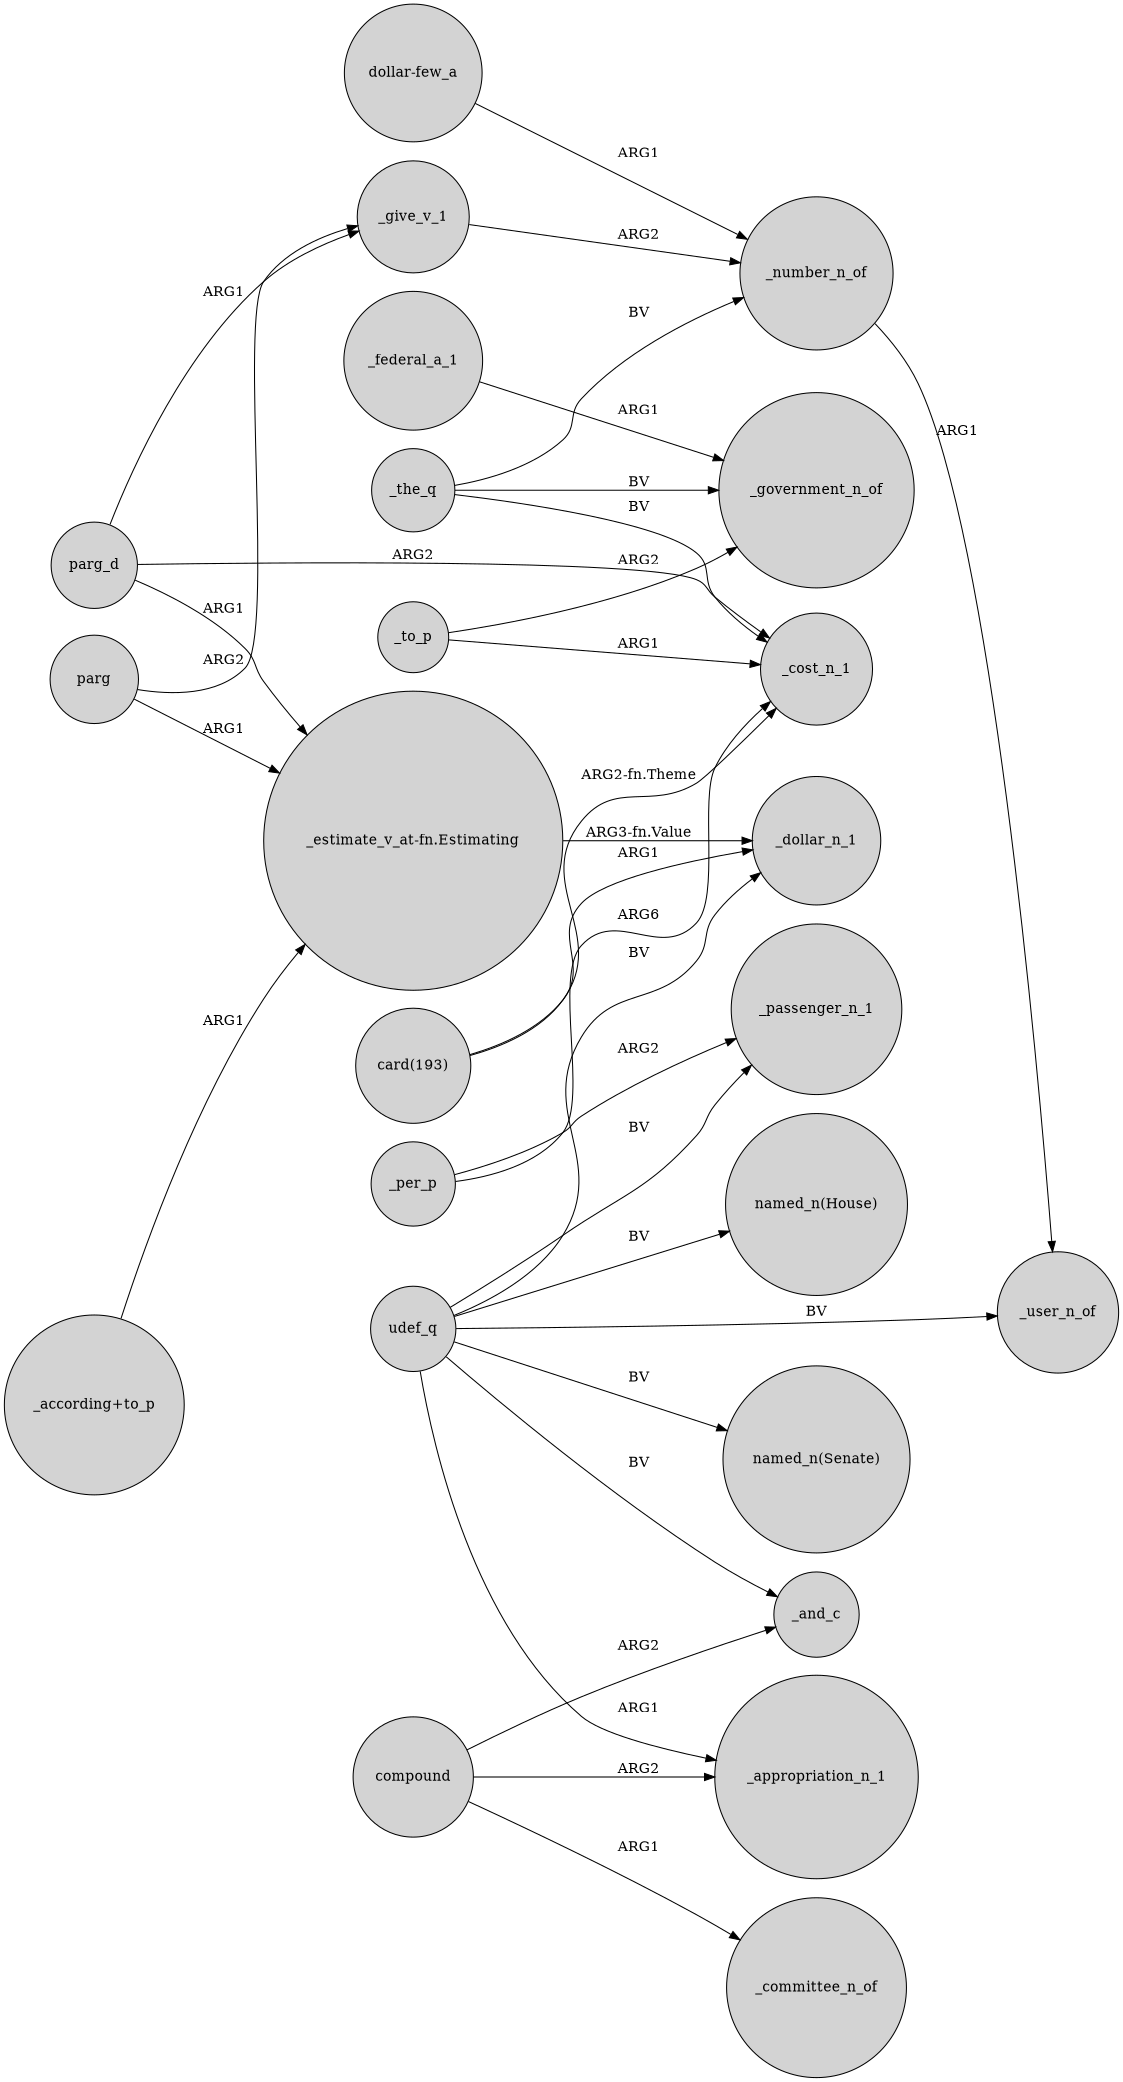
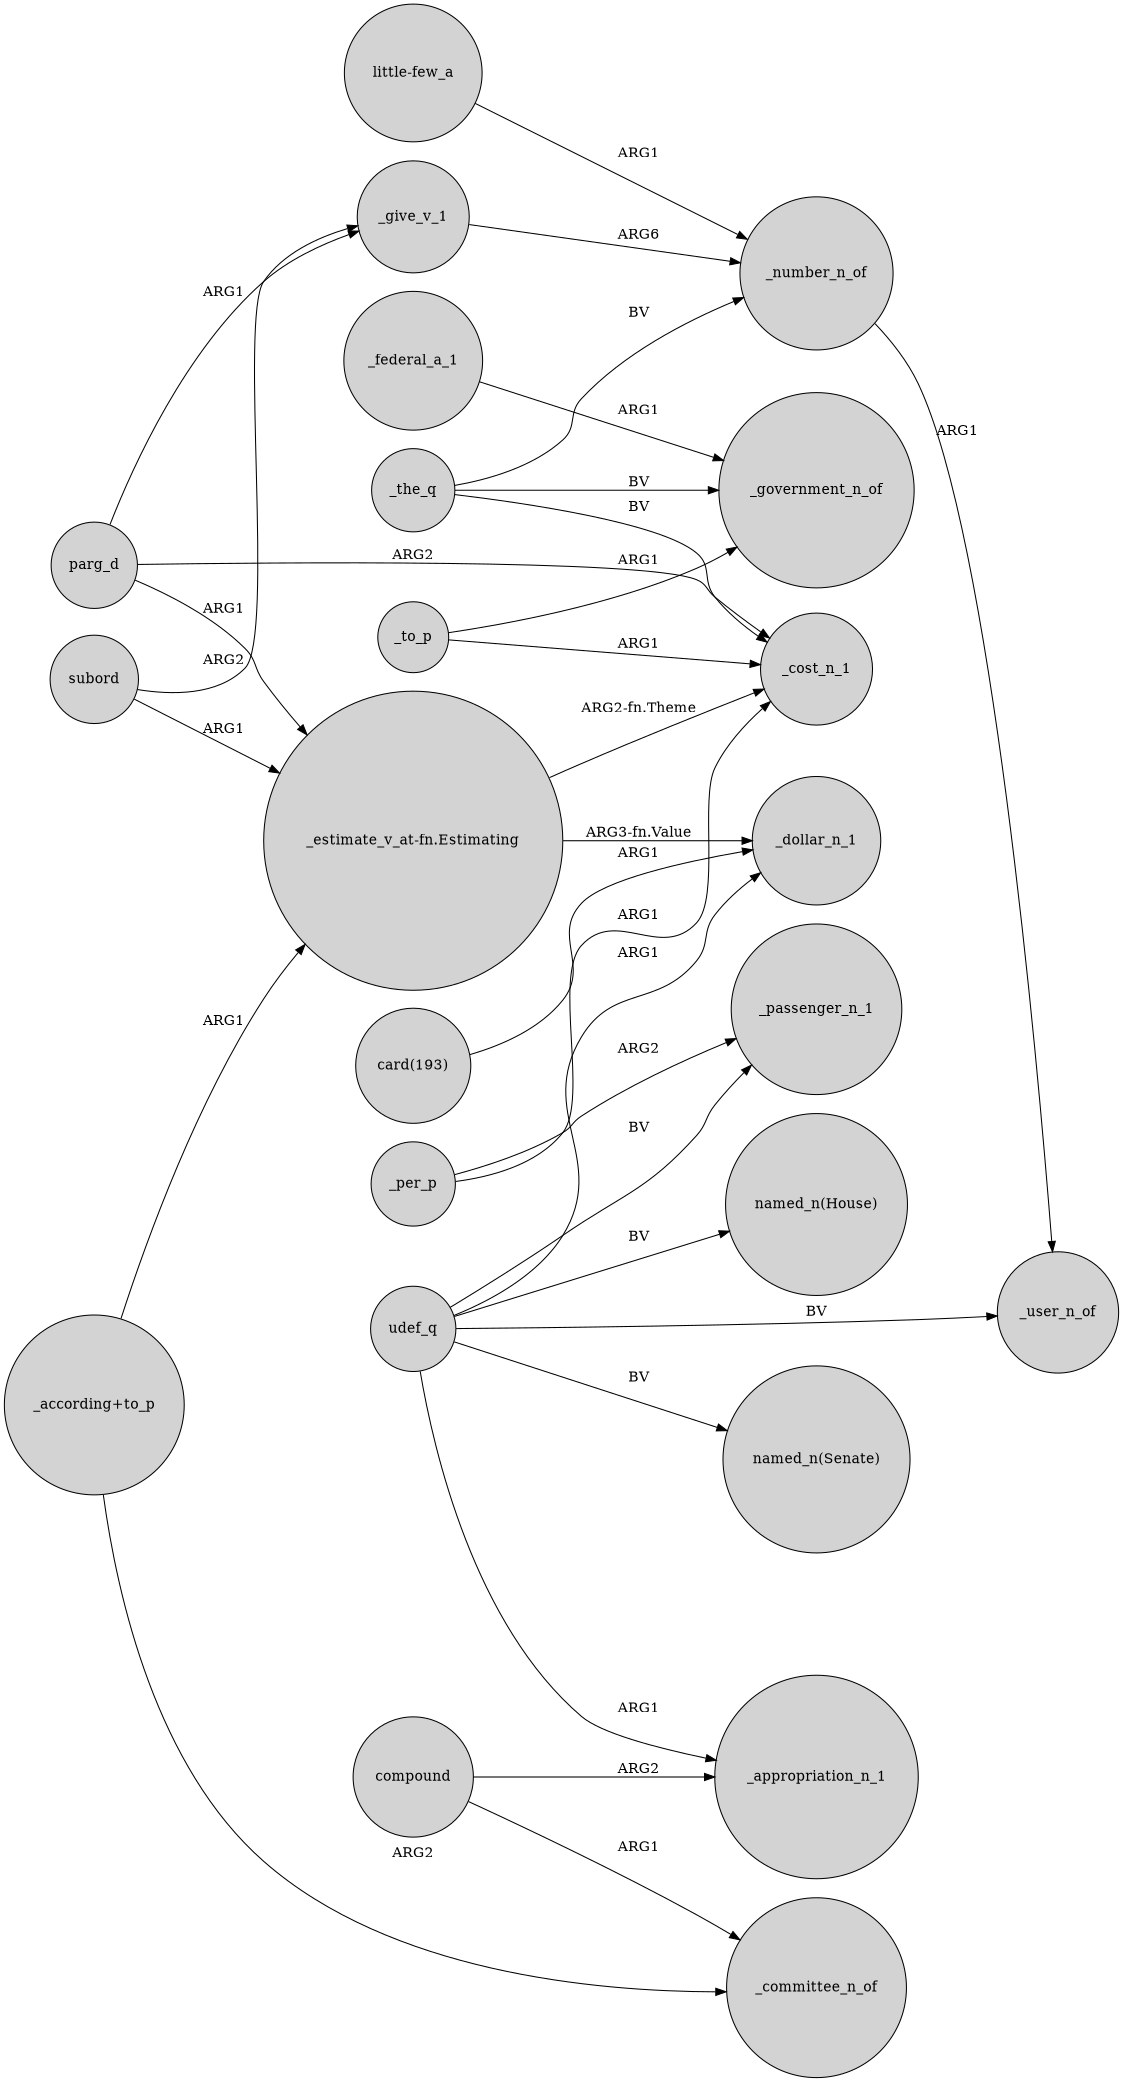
(413, 73) -> (413, 73)
(639, 235) -> (639, 235)
(639, 561) -> (639, 561)
(94, 679) -> (94, 679)
(566, 854) -> (651, 734)
(639, 915) -> (639, 915)
(639, 953) -> (639, 953)
(817, 1615) -> none
none -> (293, 1883)
